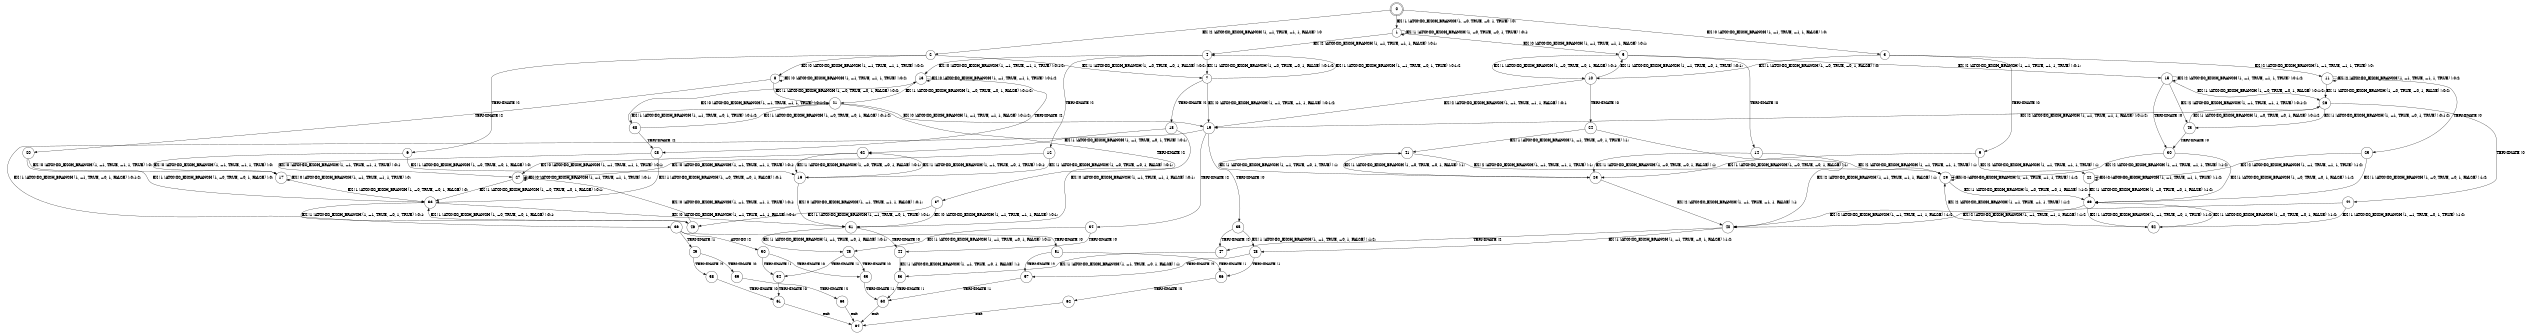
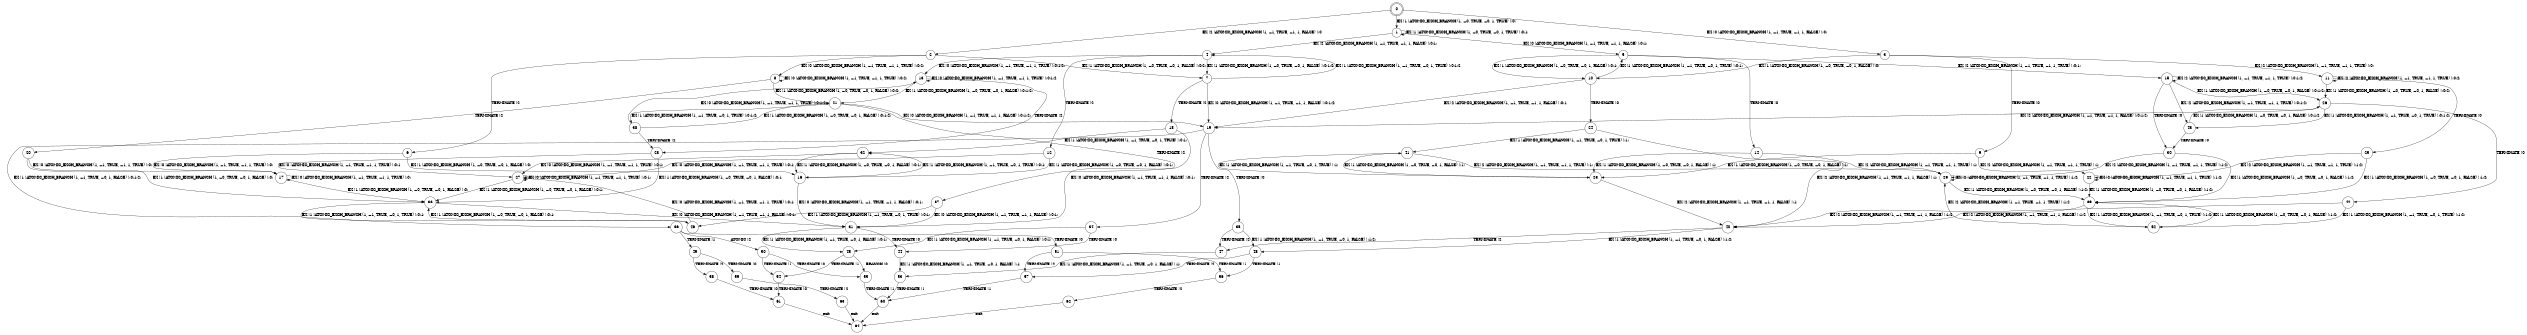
(877, 265) -> (877, 265)
